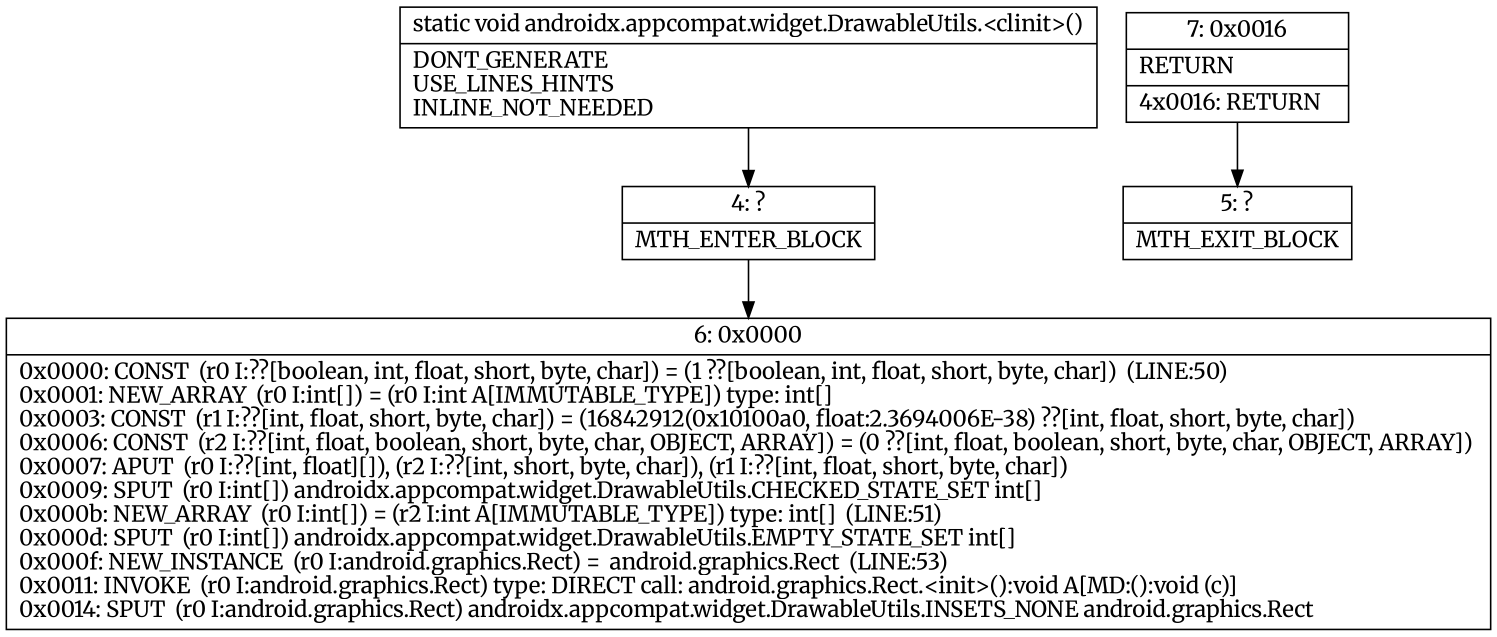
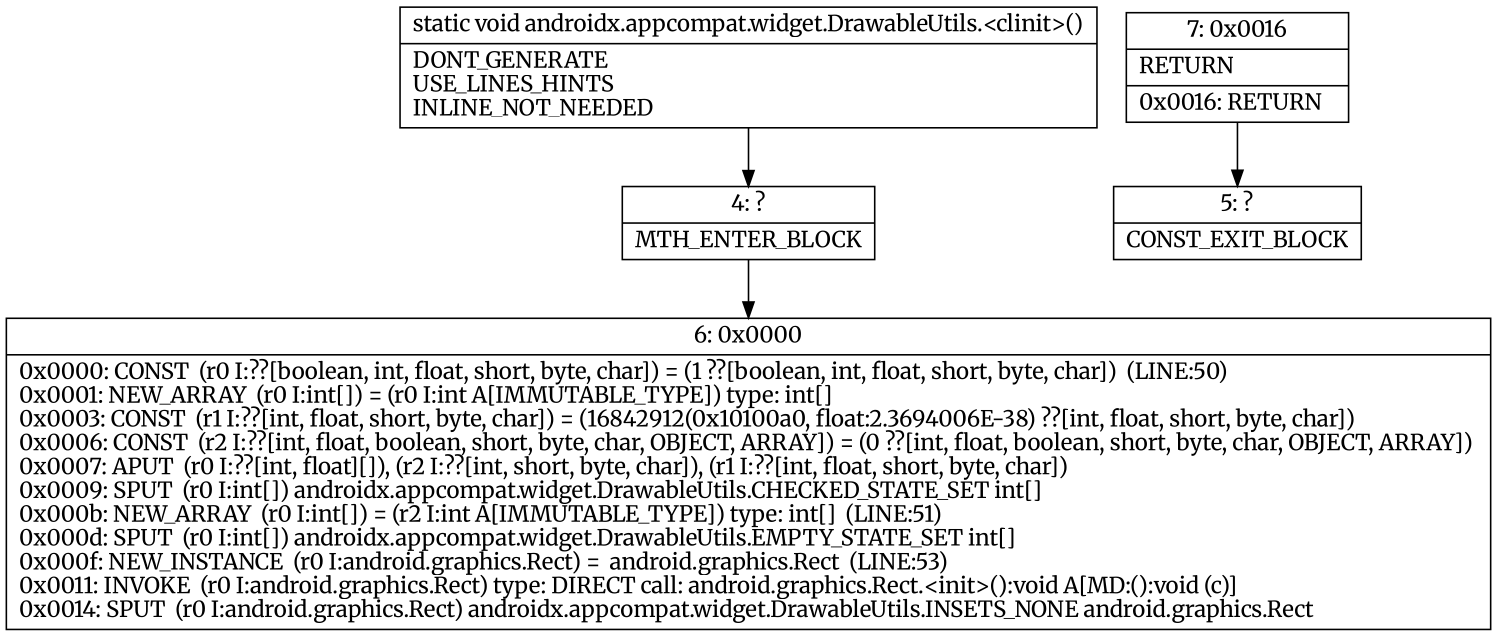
(1237, 103) -> (1237, 103)
(1237, 241) -> (1237, 241)
